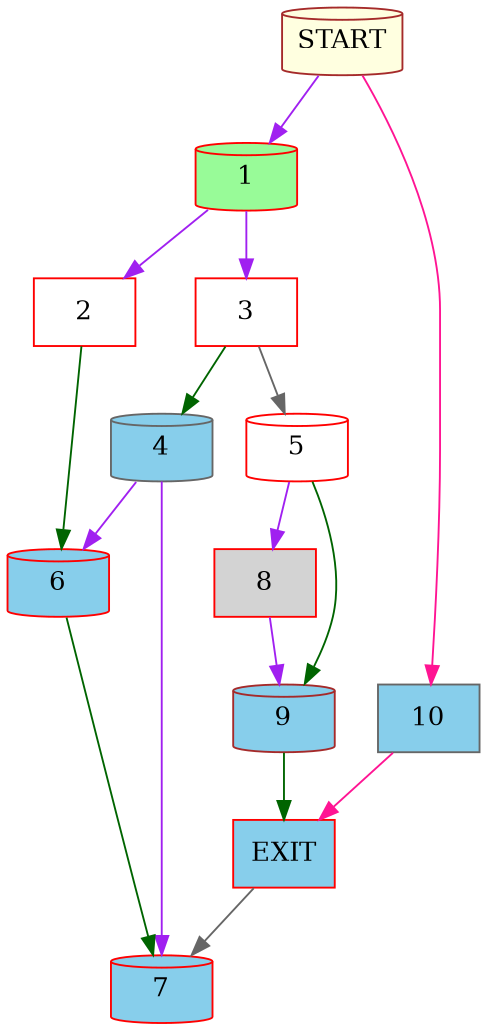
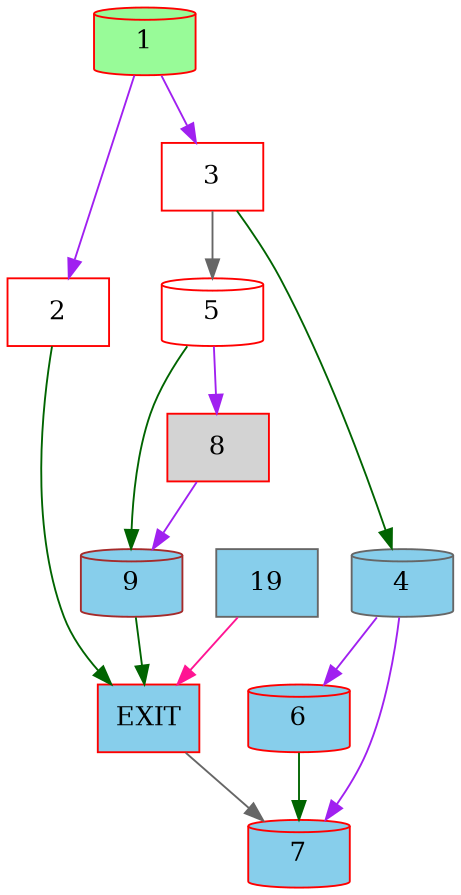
(342, 41) -> none
(72, 438) -> (43, 514)
(429, 718) -> (267, 583)
